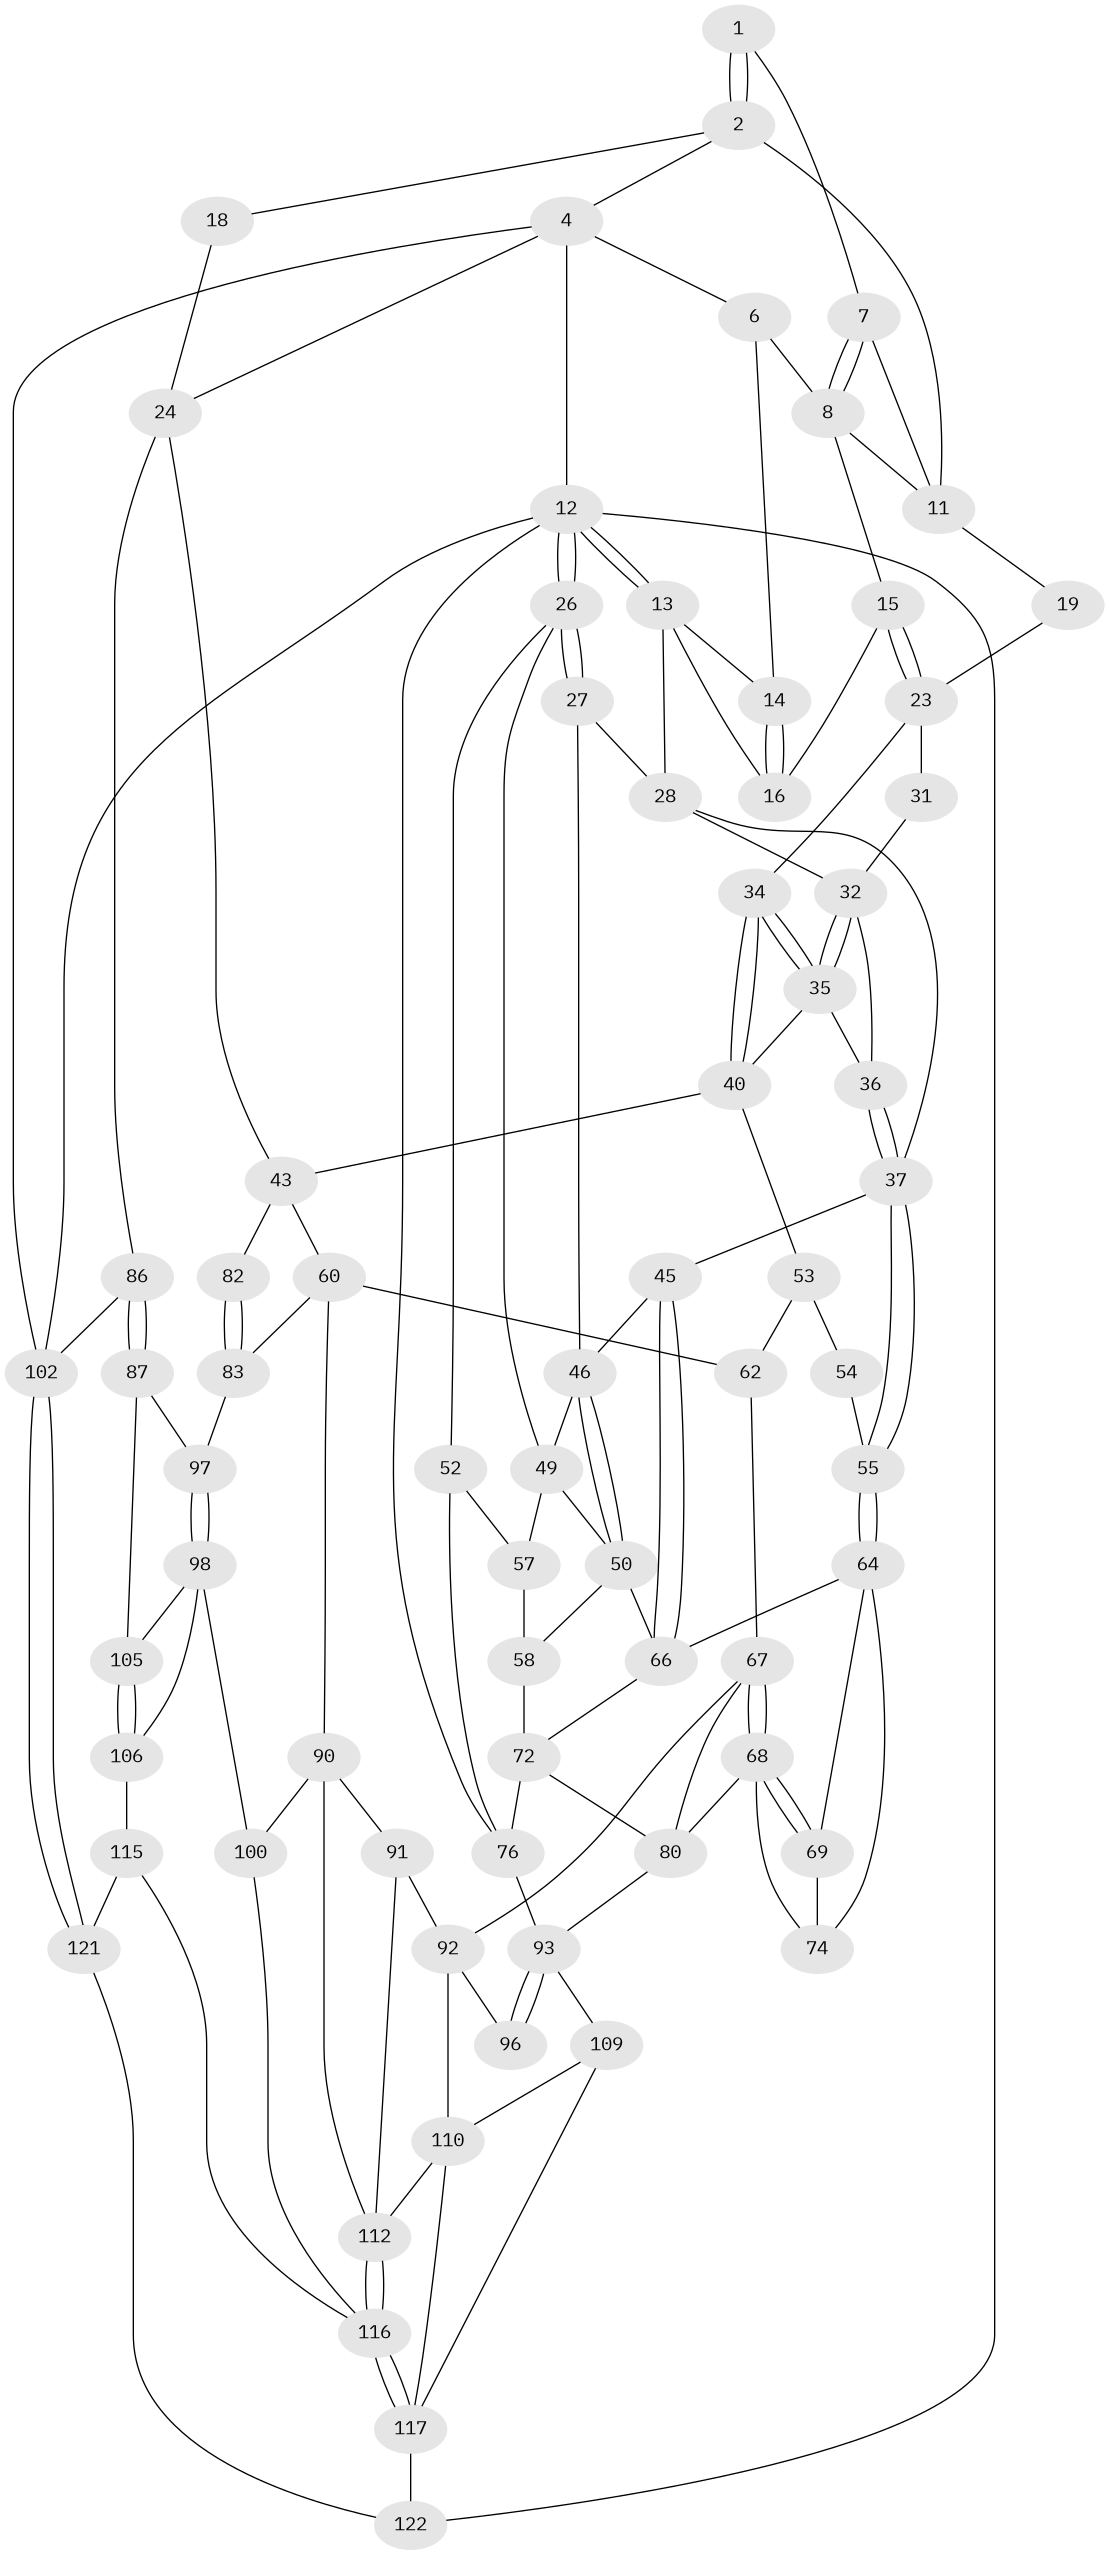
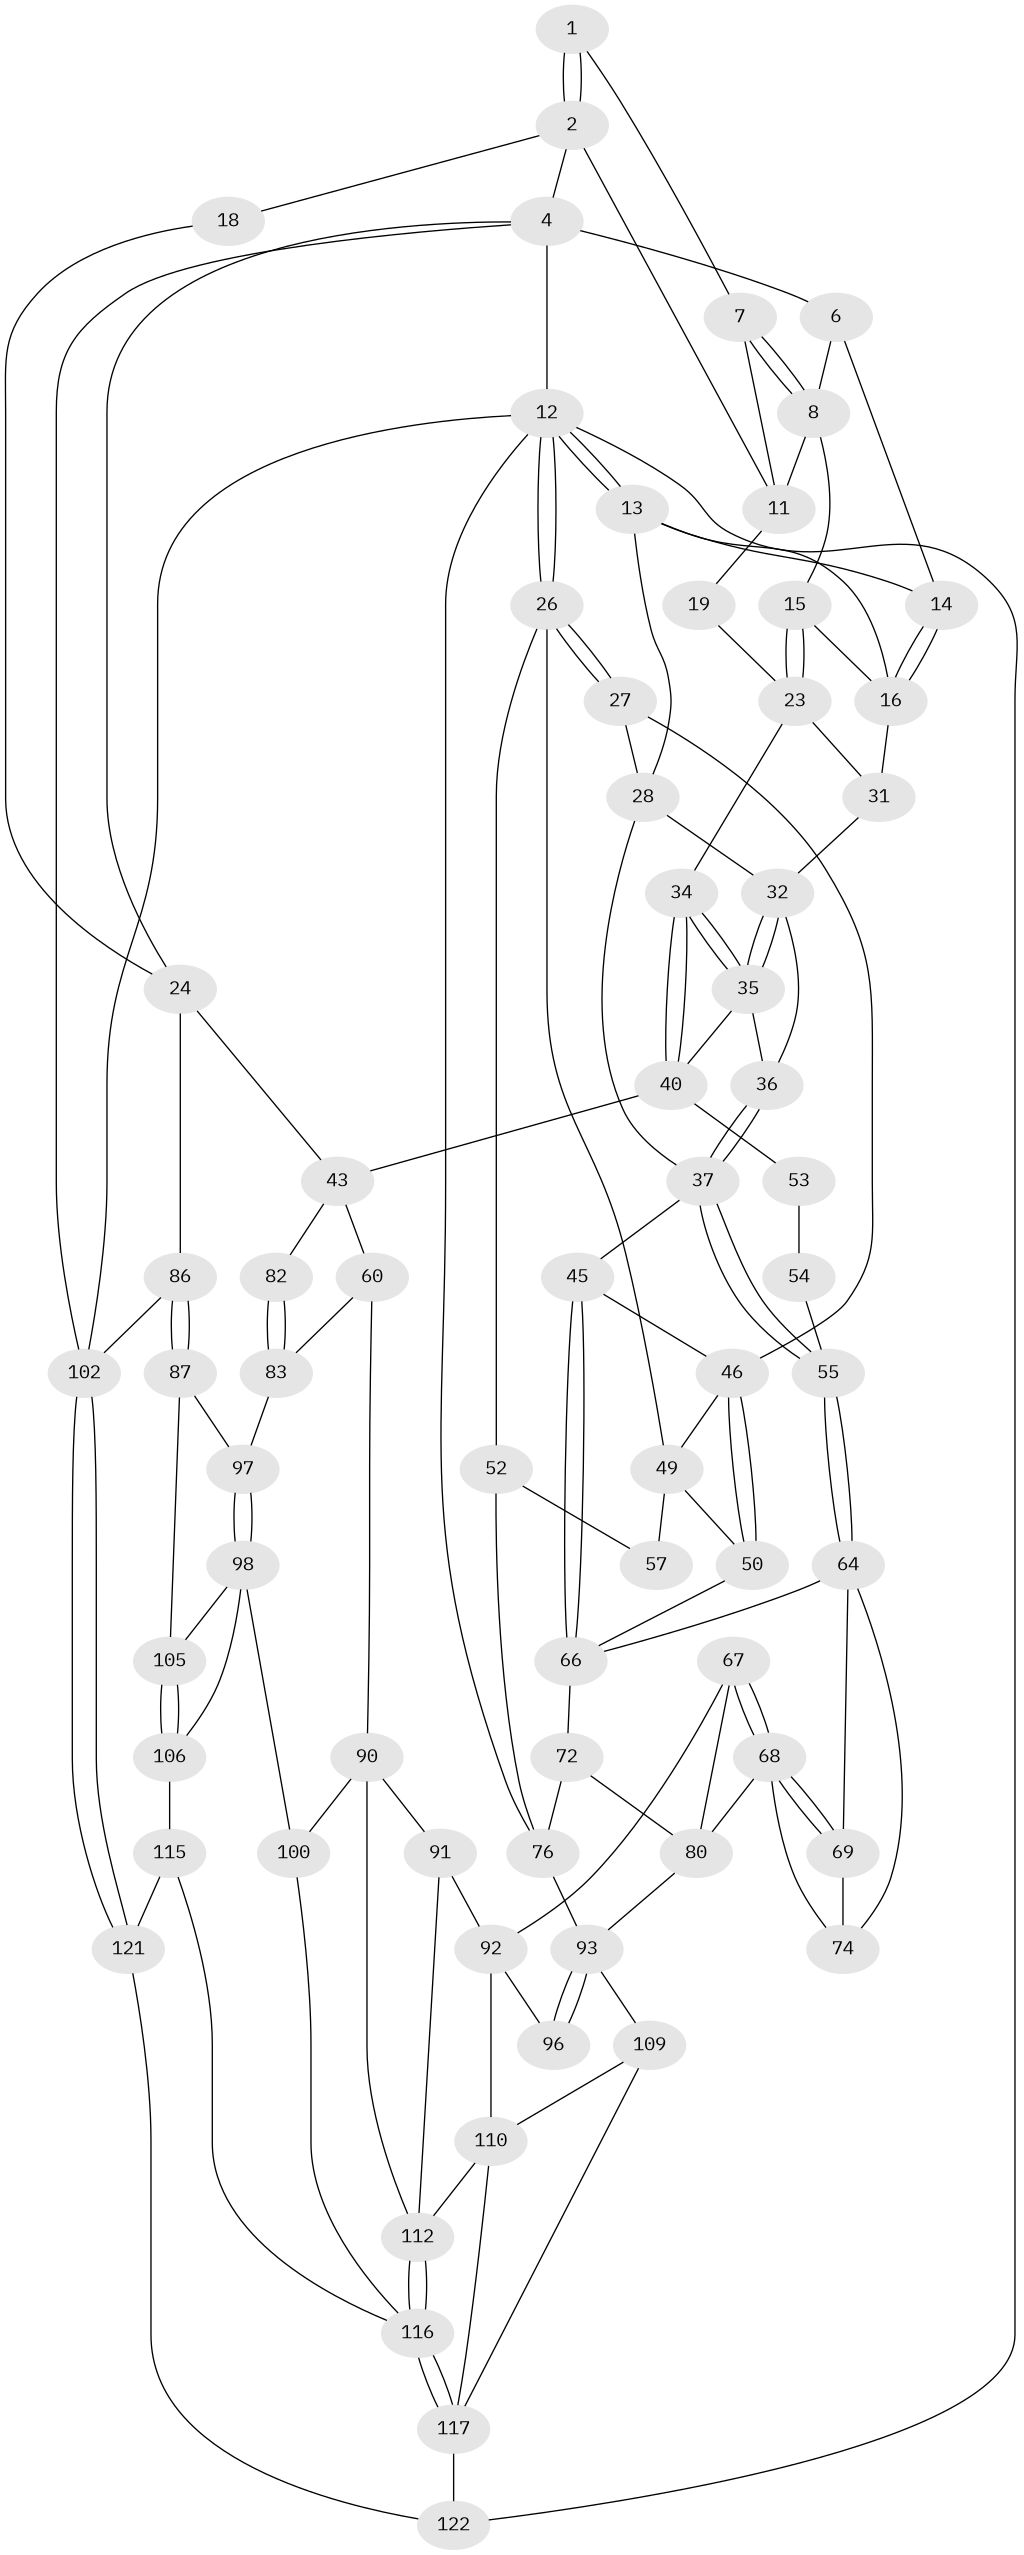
none -> (885, 749)
(751, 1373) -> none
(524, 1661) -> none
